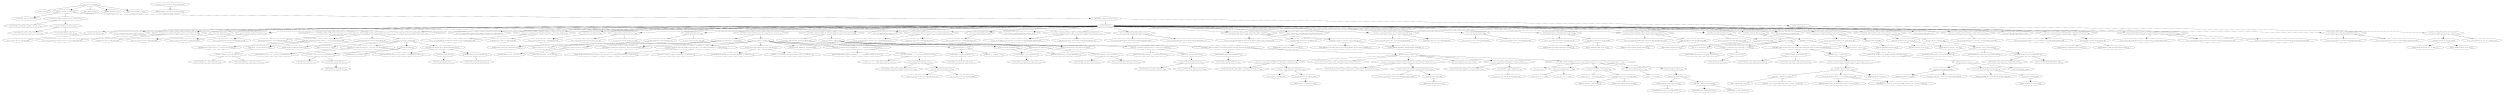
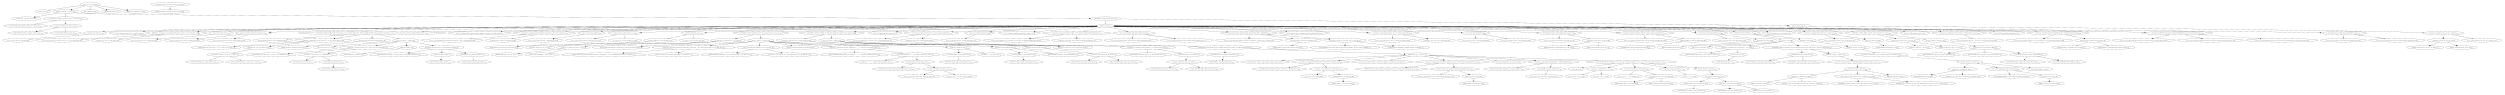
(368, 51) -> (343, 51)
none -> (1265, 62)
